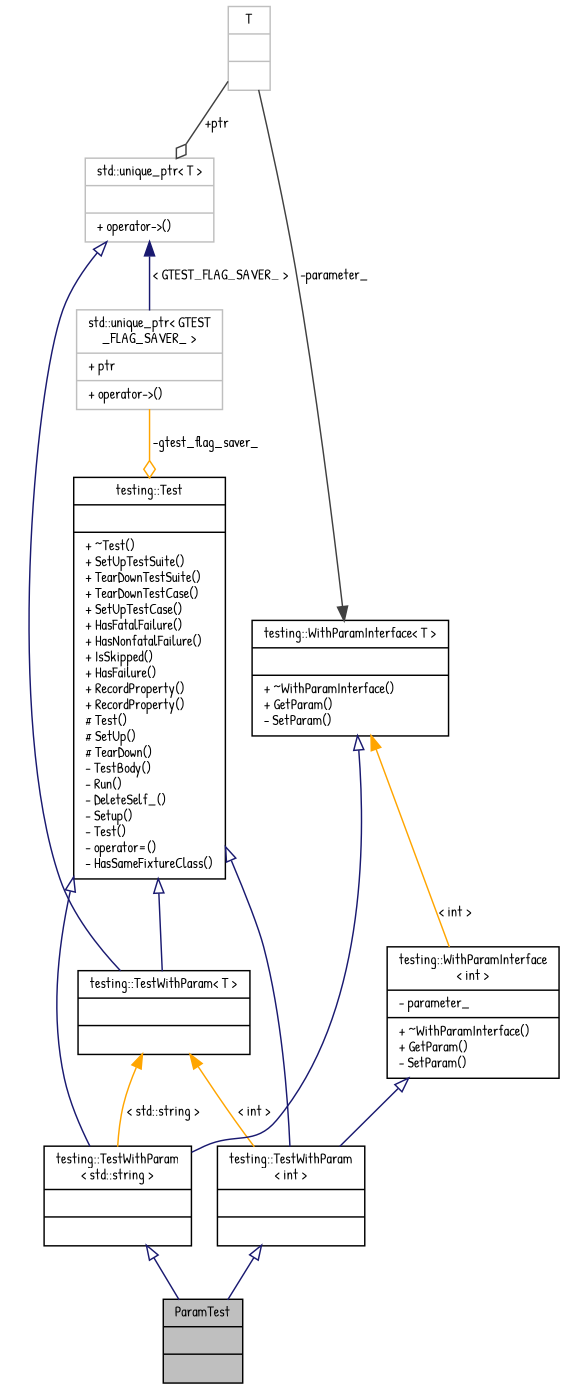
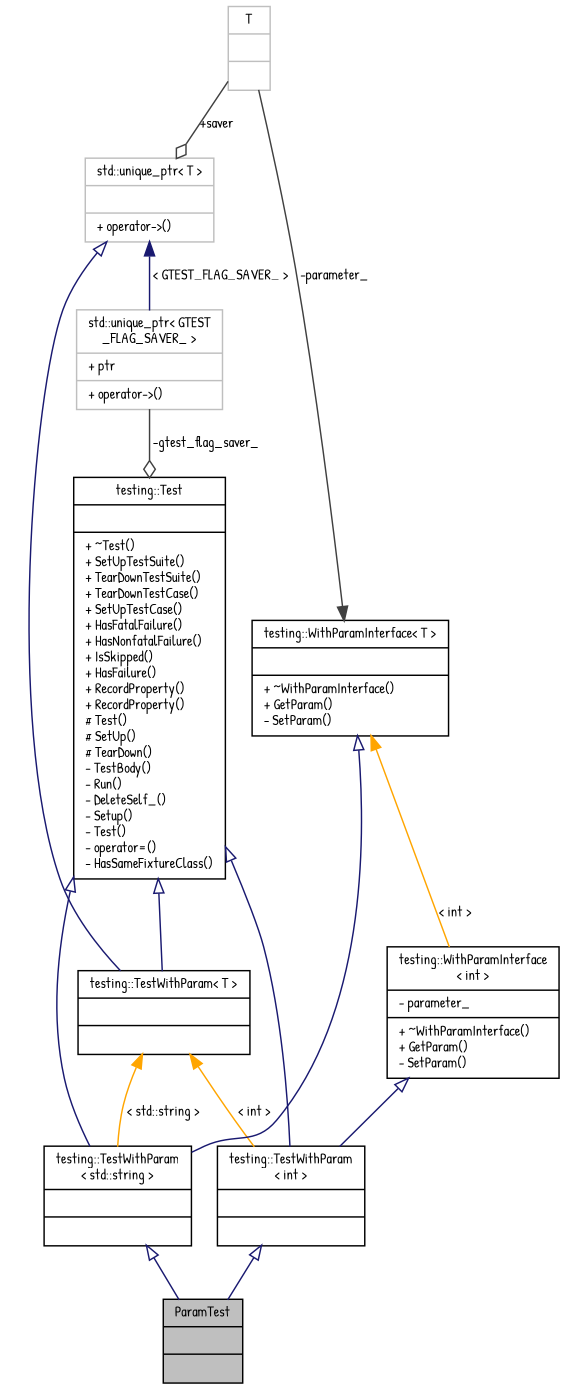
(215, 124) -> (215, 124)
(150, 435) -> (150, 435)
